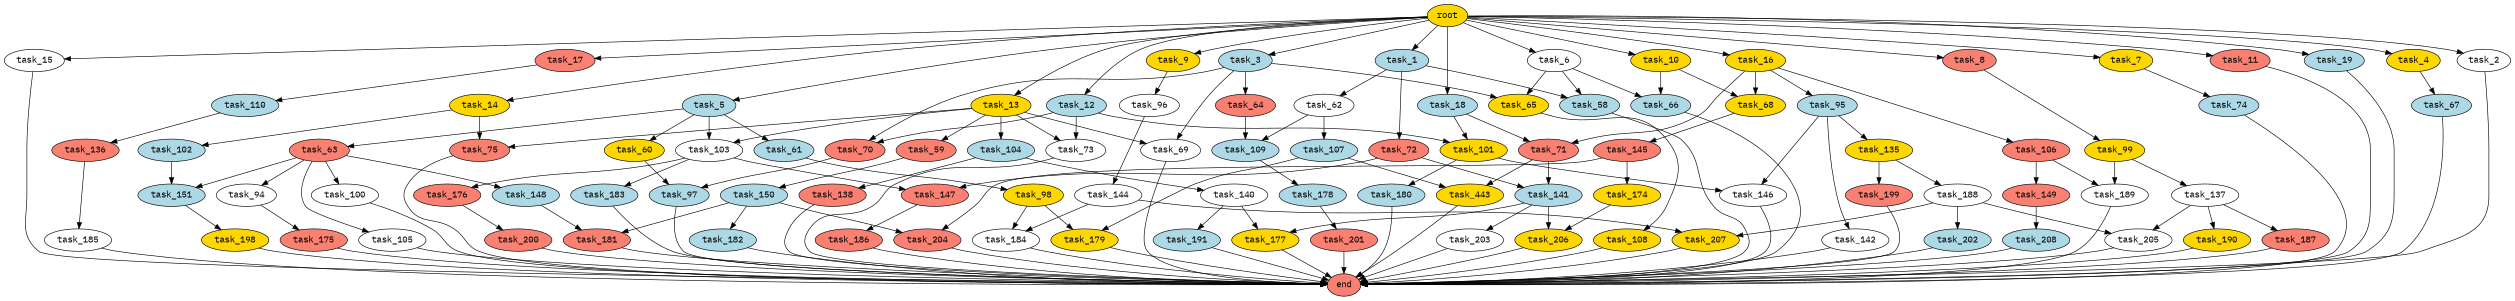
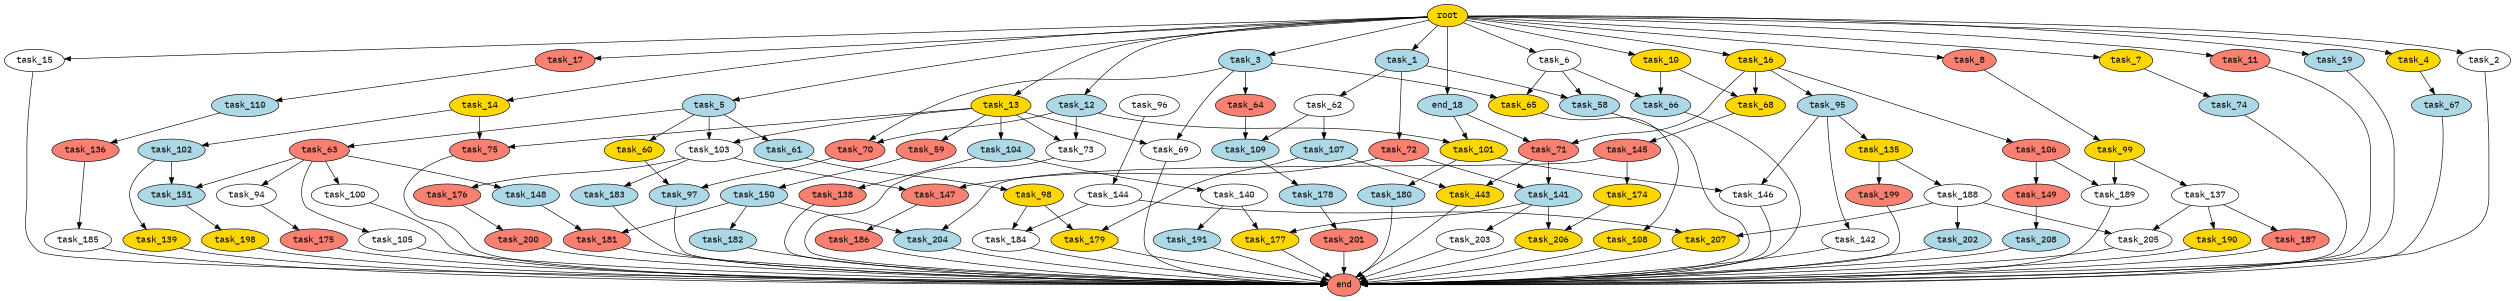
(1173, 60) -> none
(1447, 105) -> (1447, 105)
none -> (157, 240)
(927, 240) -> (927, 240)
